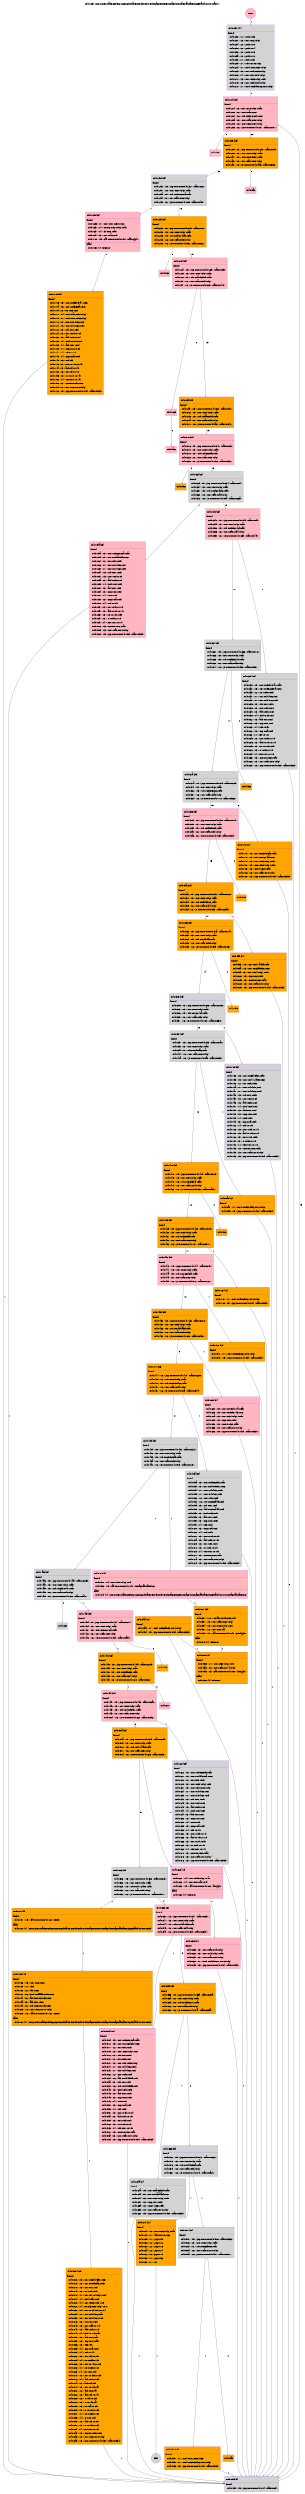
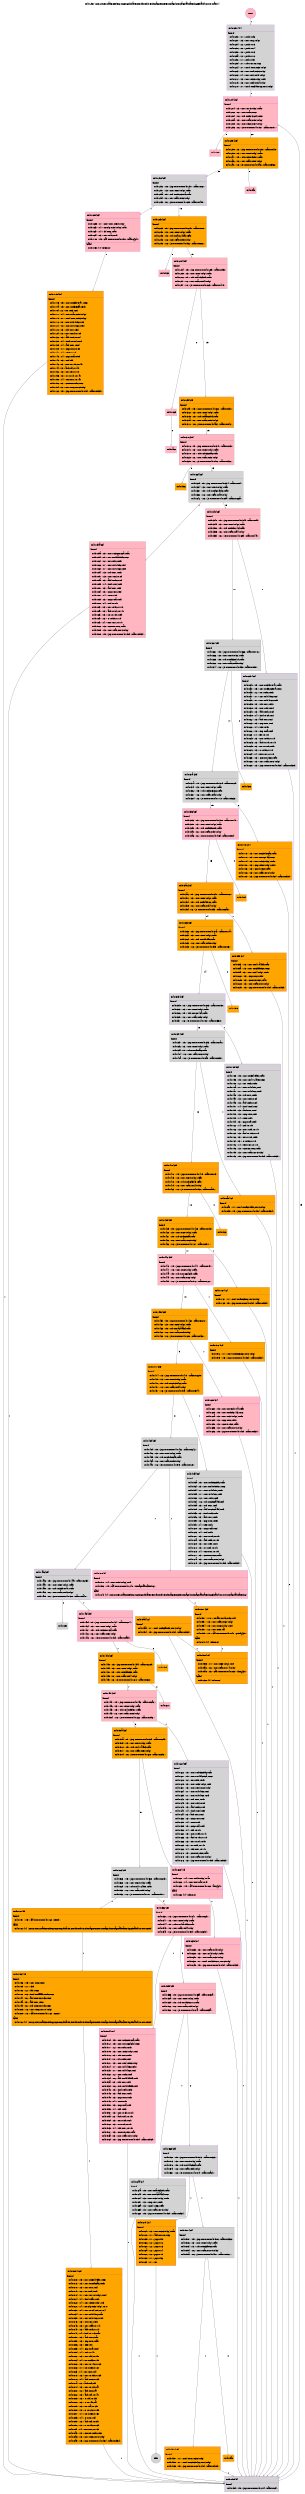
(251, 177) -> (249, 178)
(188, 1998) -> (188, 1998)
